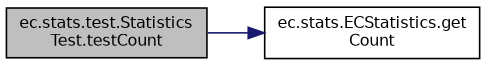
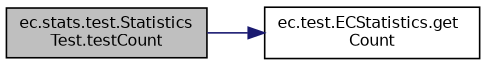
(372, 33) -> (372, 33)
